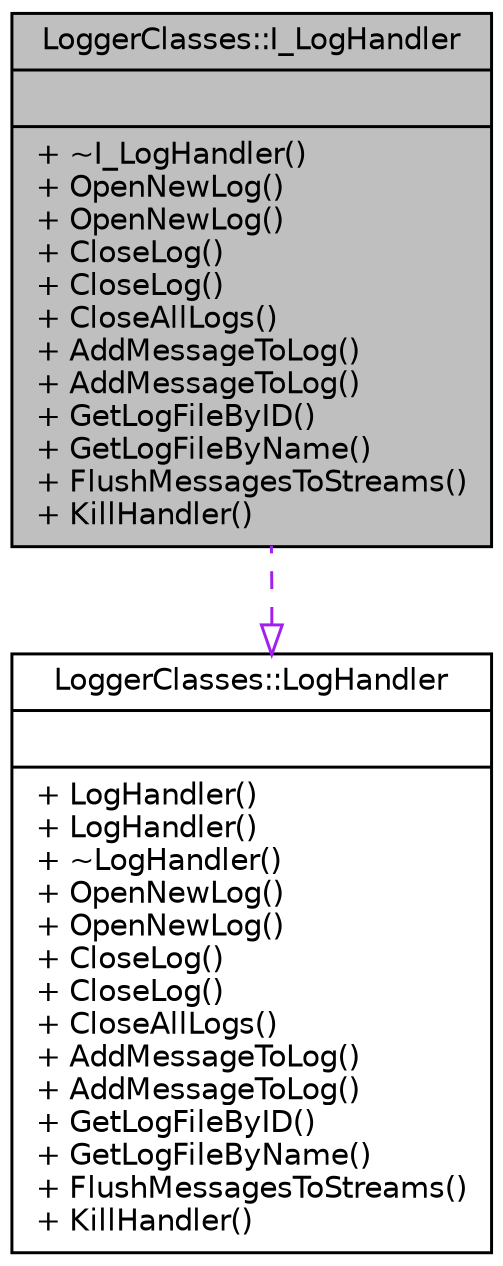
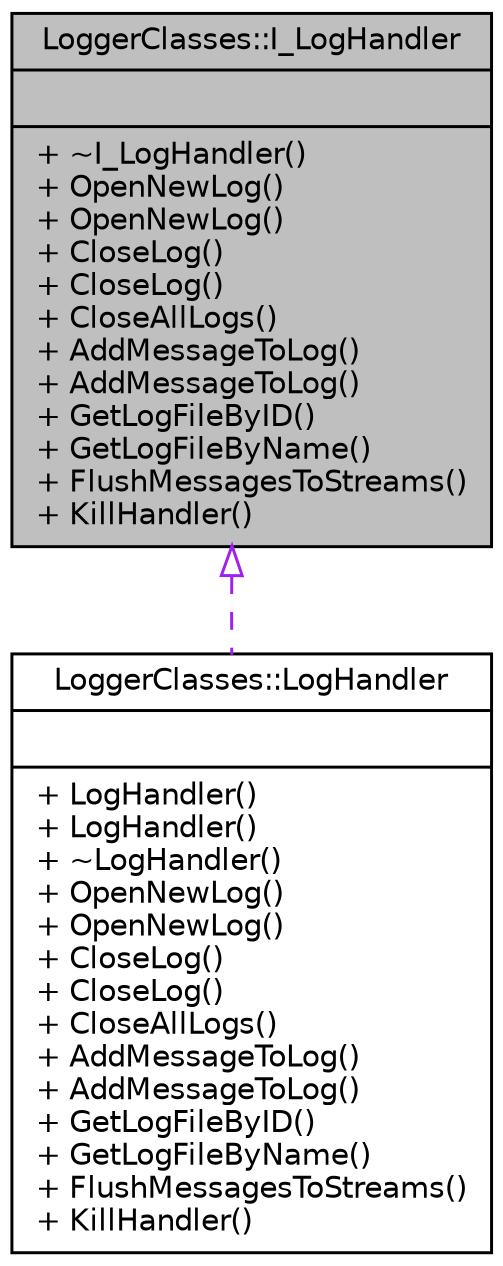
(272, 585) -> (232, 615)
